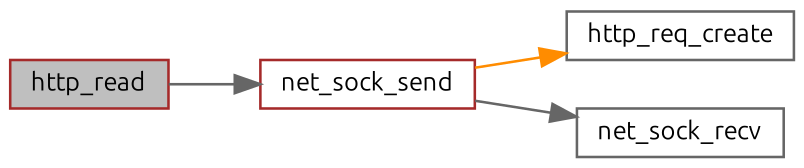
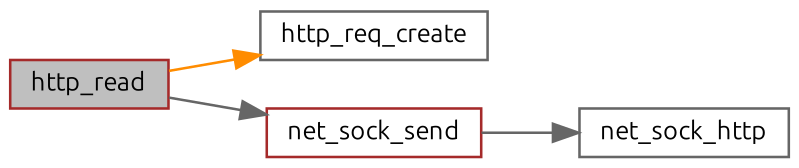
(508, 63) -> (202, 65)
(680, 133) -> (684, 133)
